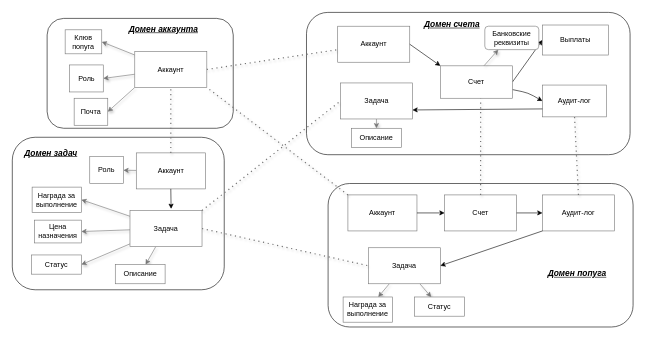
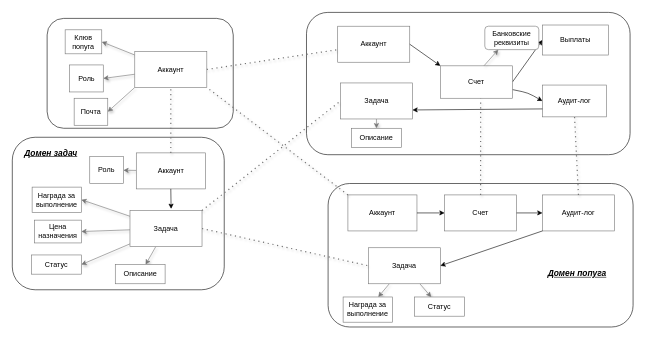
(452, 24) -> none
(164, 29) -> none
